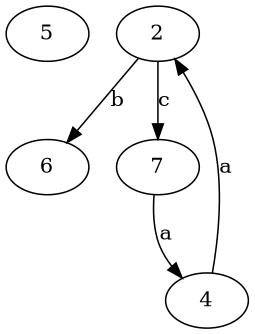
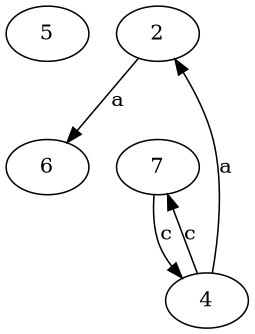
(158, 93) -> (185, 241)
(118, 100) -> (118, 100)
(166, 234) -> (166, 234)
